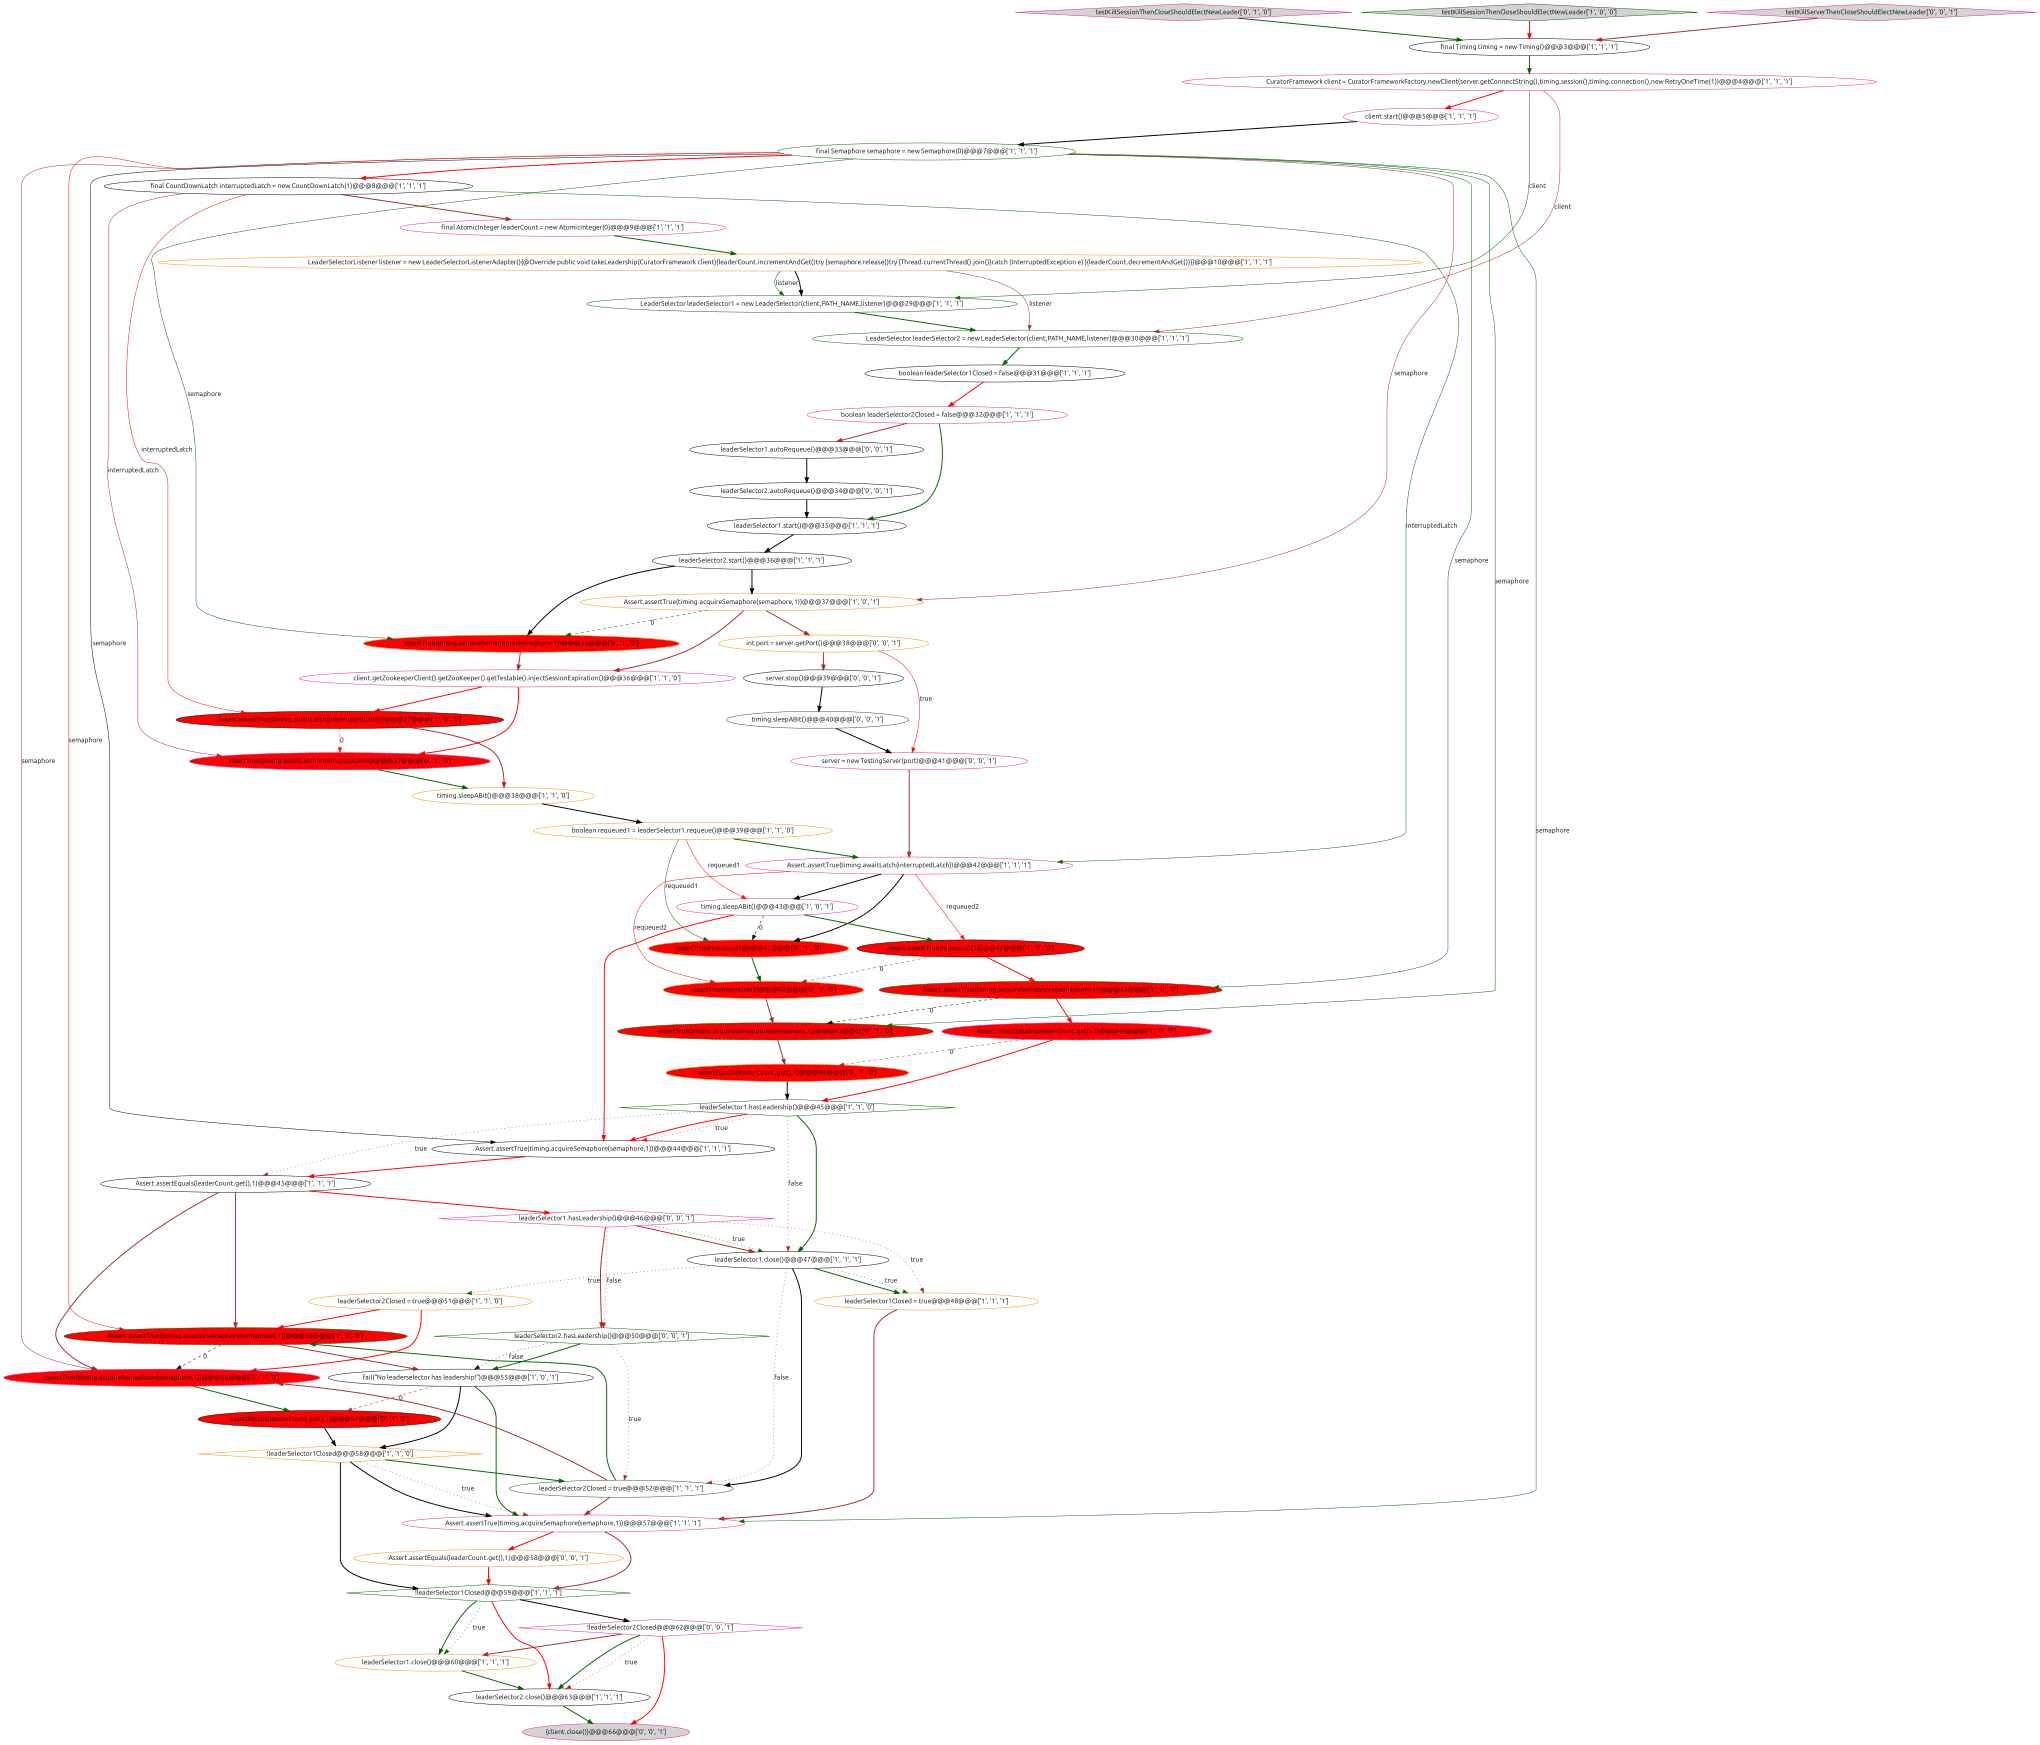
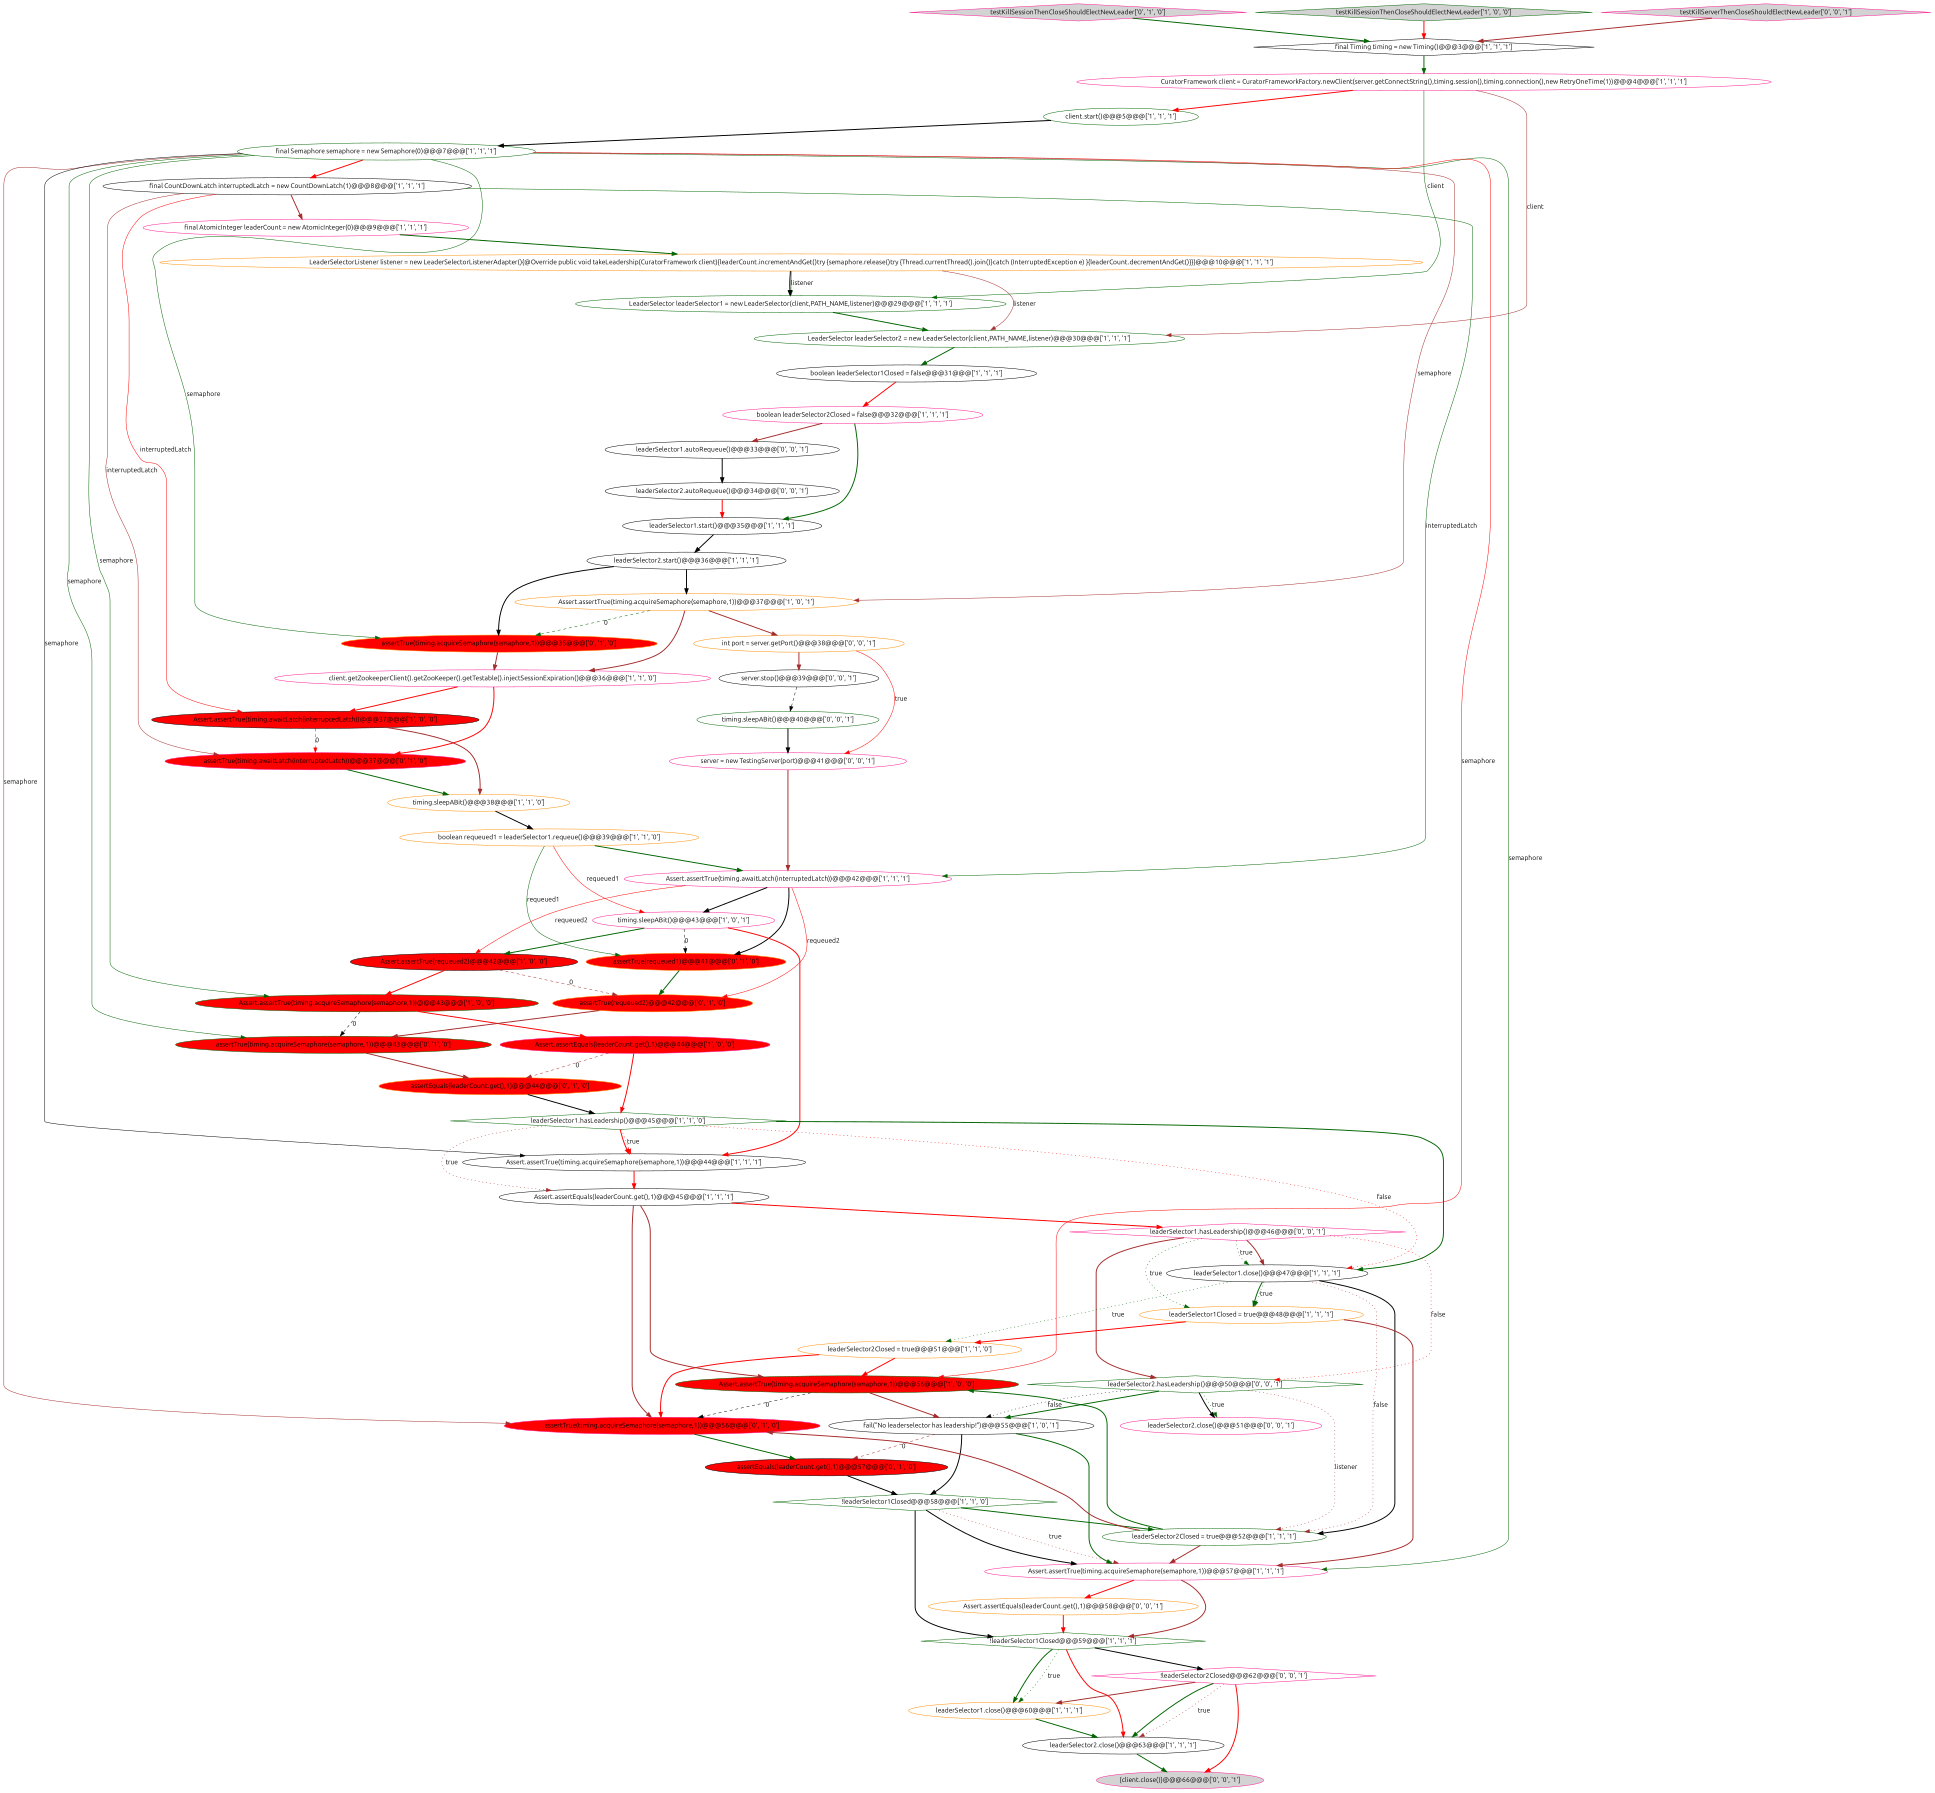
(1529, 47) -> (1424, 47)
(1421, 117) -> (1121, 117)
(807, 506) -> (722, 506)
(821, 697) -> (794, 697)
(827, 1233) -> (1148, 1265)
none -> (1083, 1332)
(635, 1419) -> (1346, 1467)
none -> (1221, 1426)
(340, 1454) -> (915, 1502)
